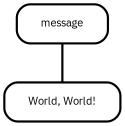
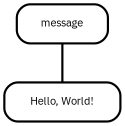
(62, 102) -> (62, 102)
